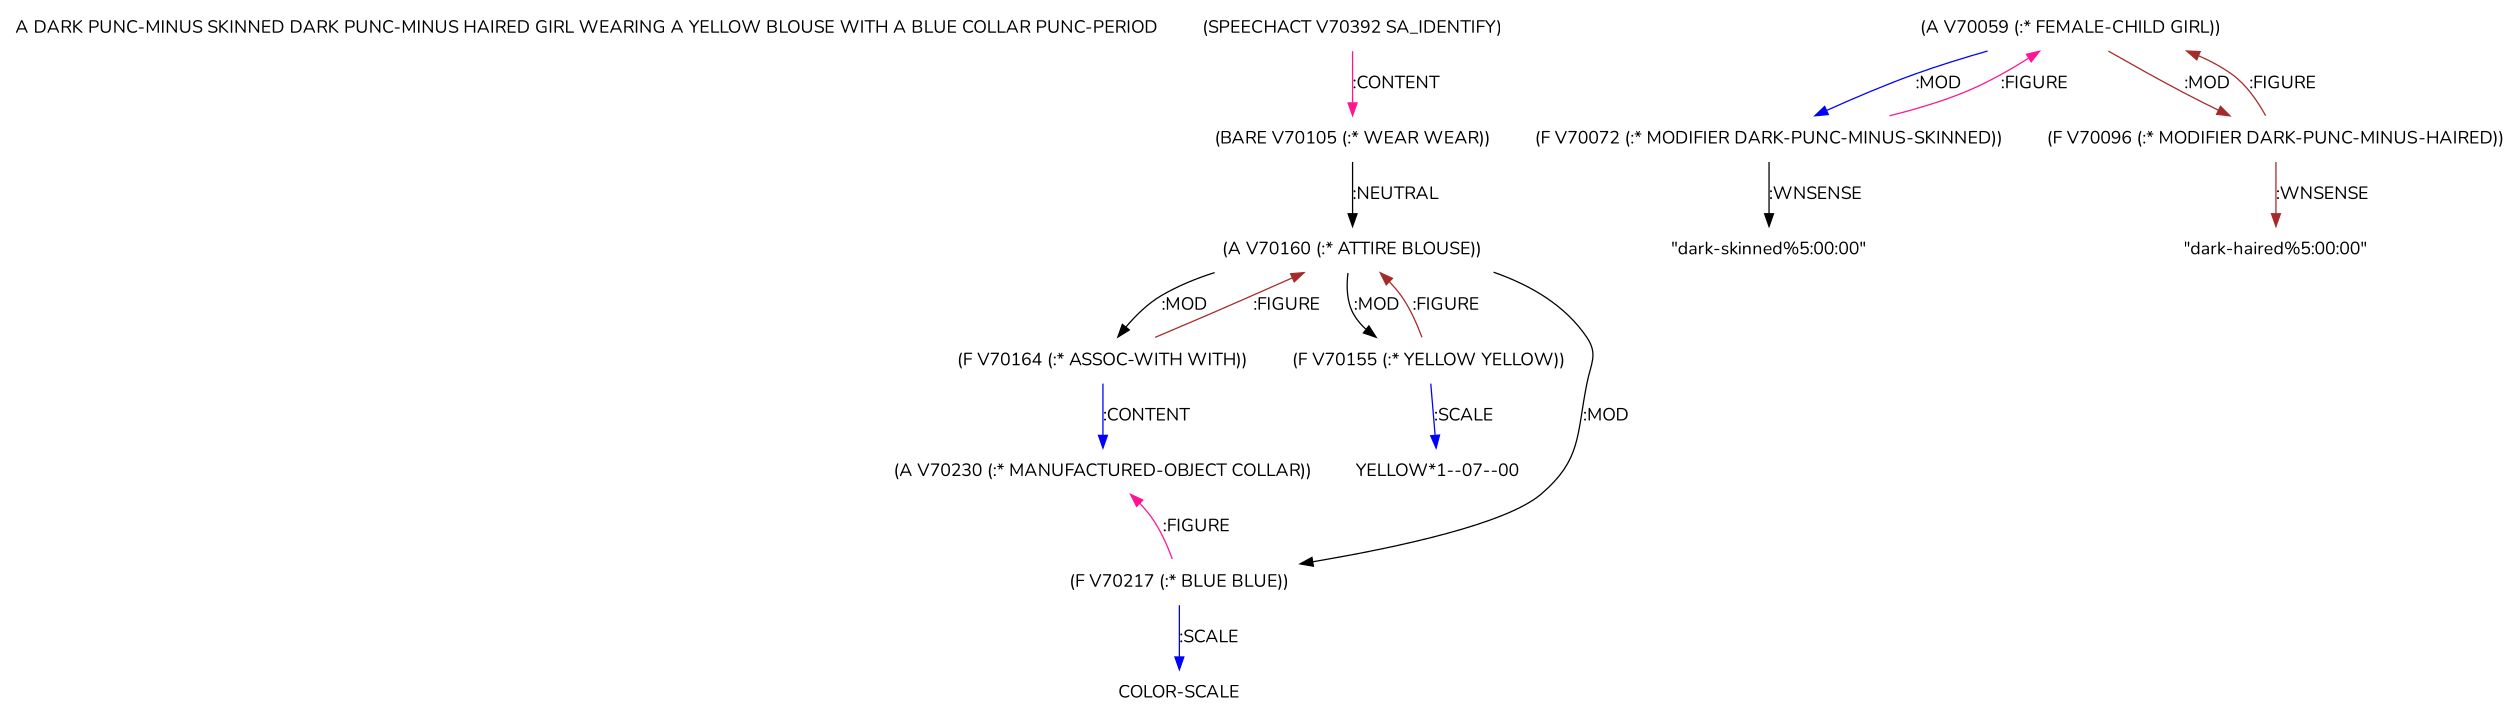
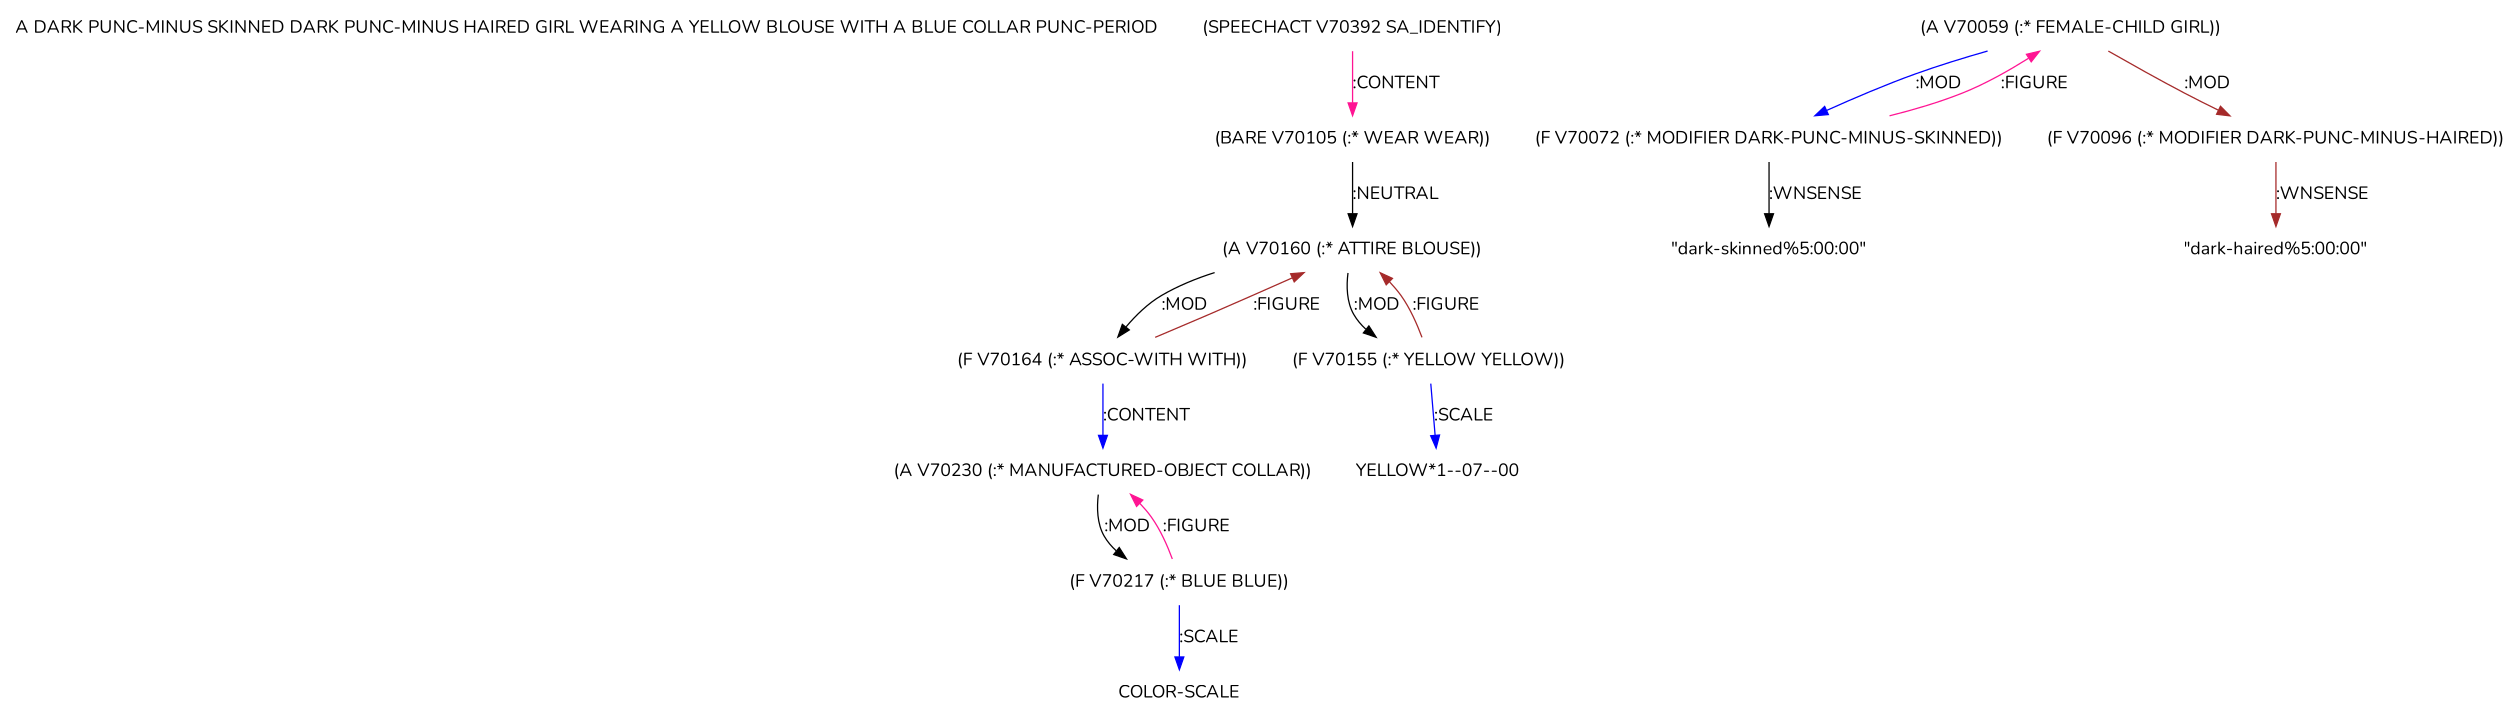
(2238, 79) -> none
(1558, 477) -> (1100, 525)
